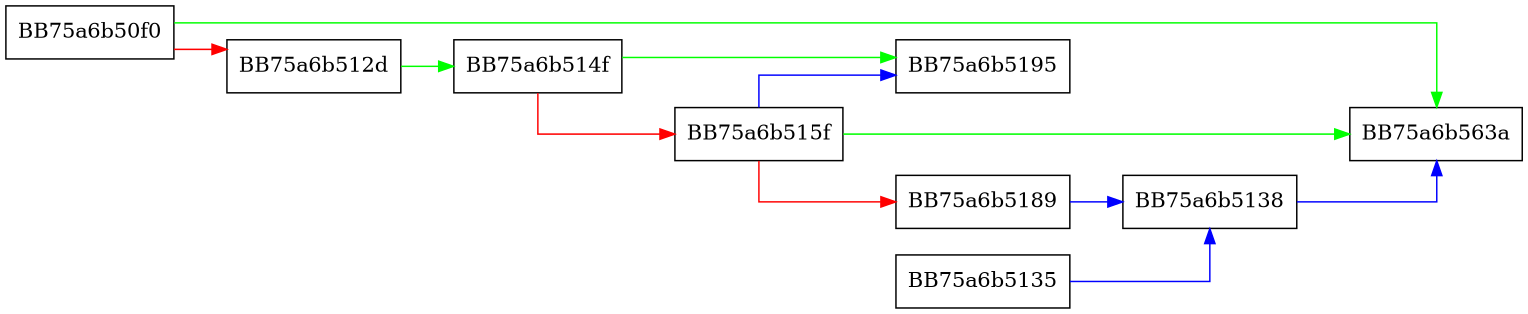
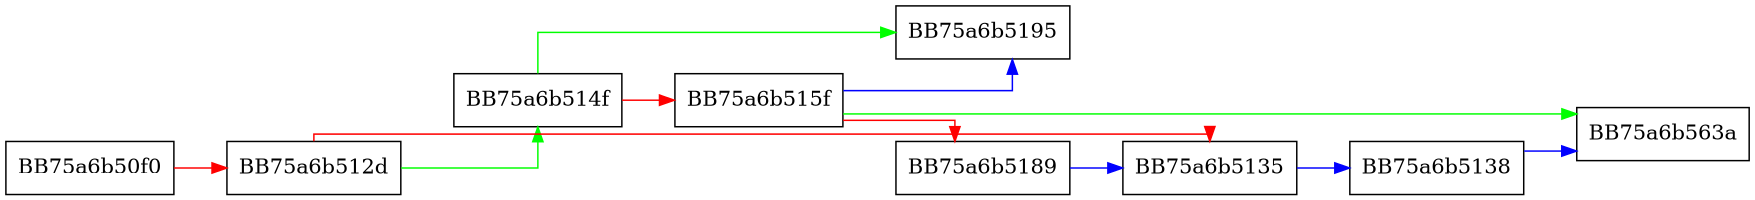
(840, 23) -> none
none -> (759, 134)
(1089, 202) -> (1089, 168)
